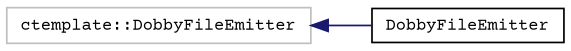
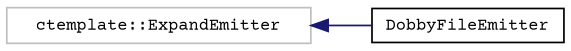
(159, 25) -> (159, 25)
